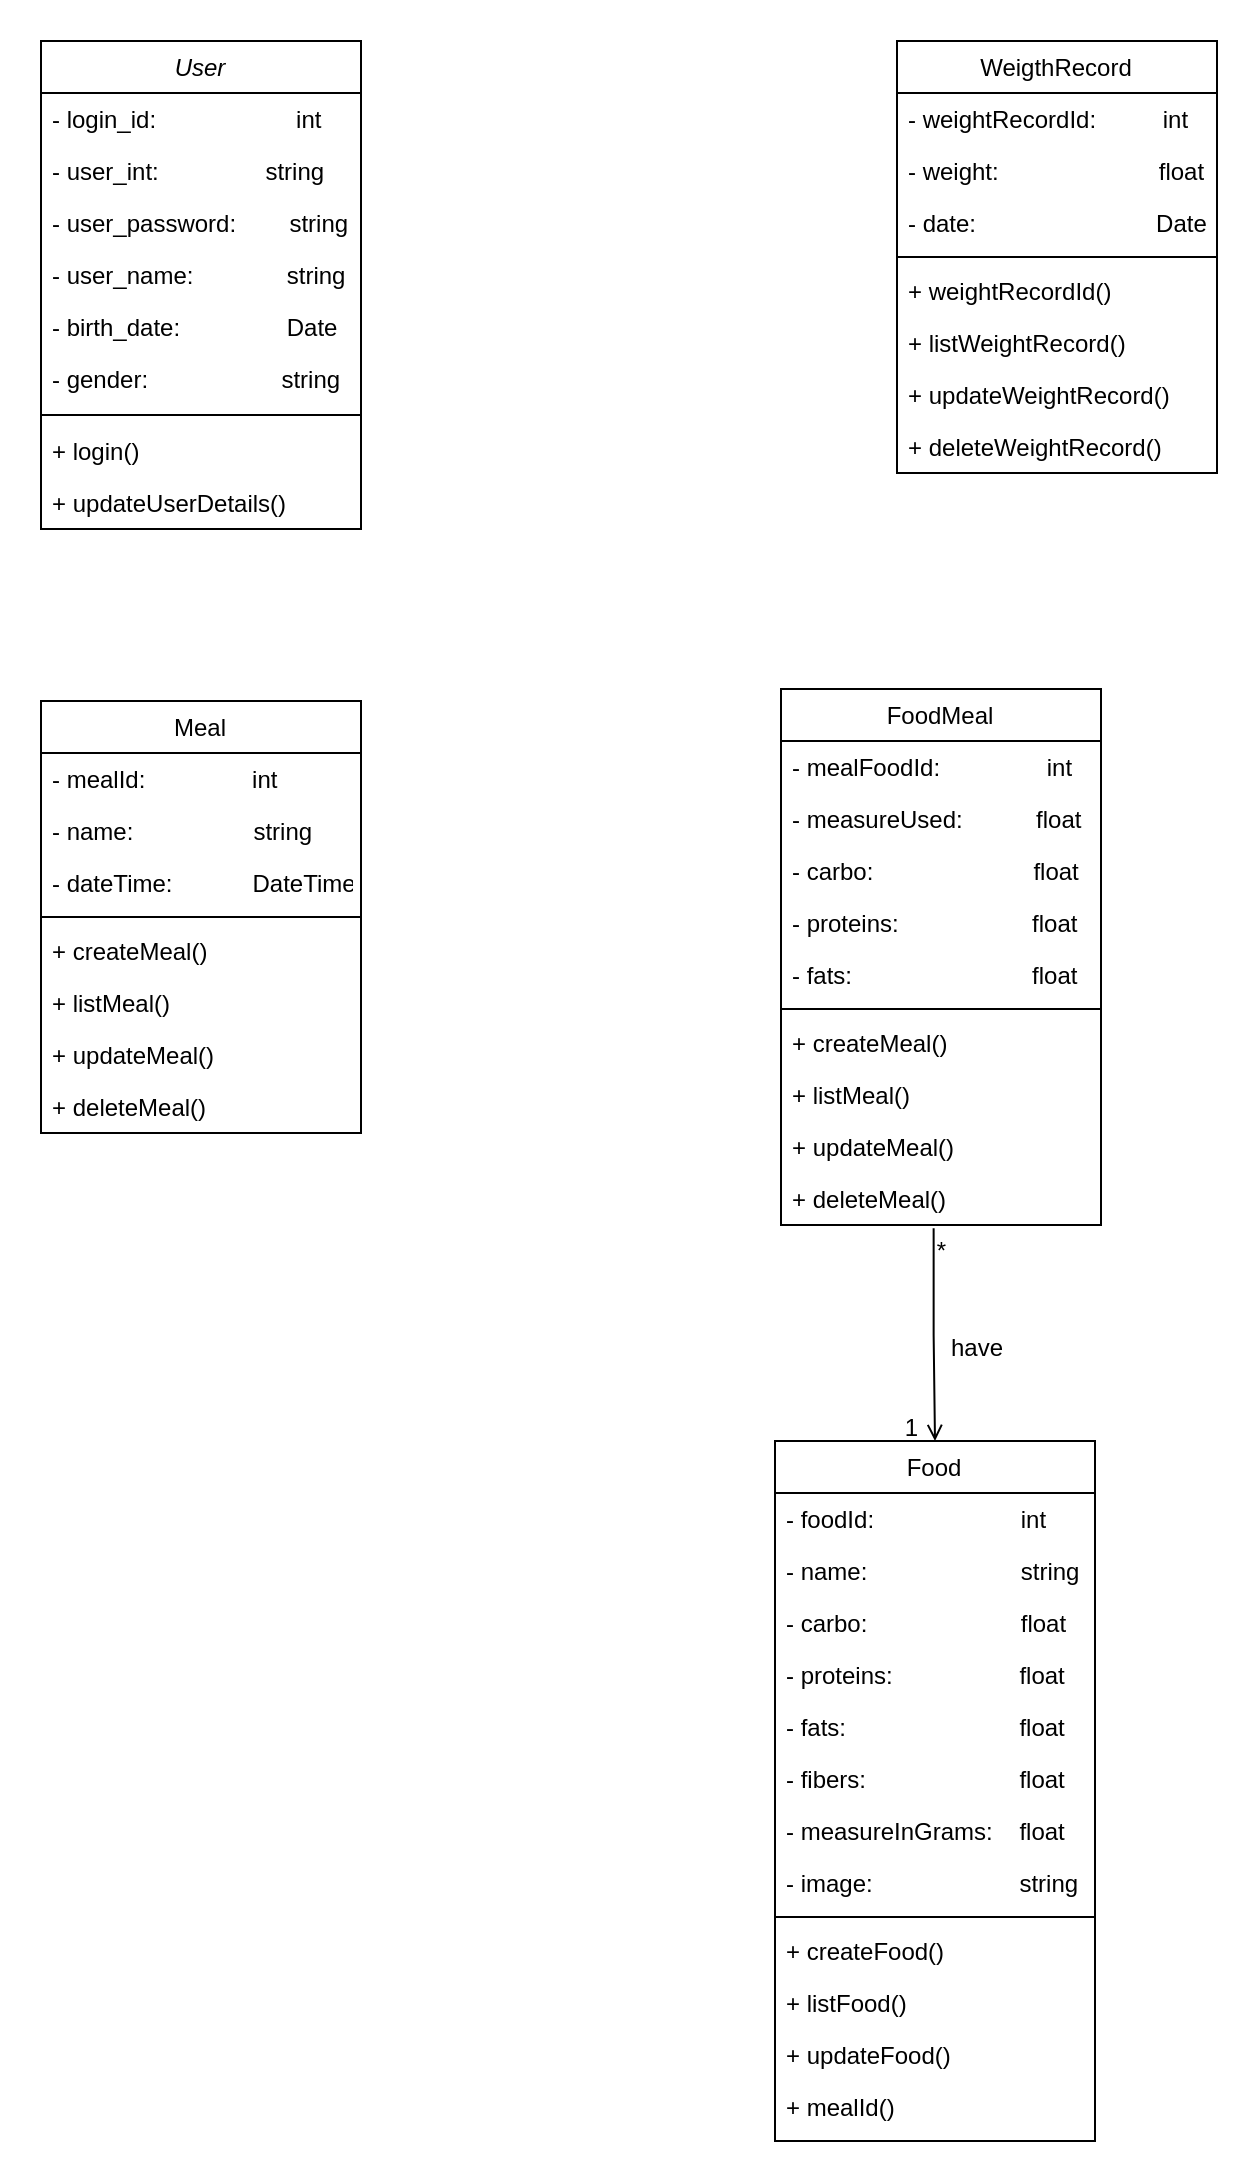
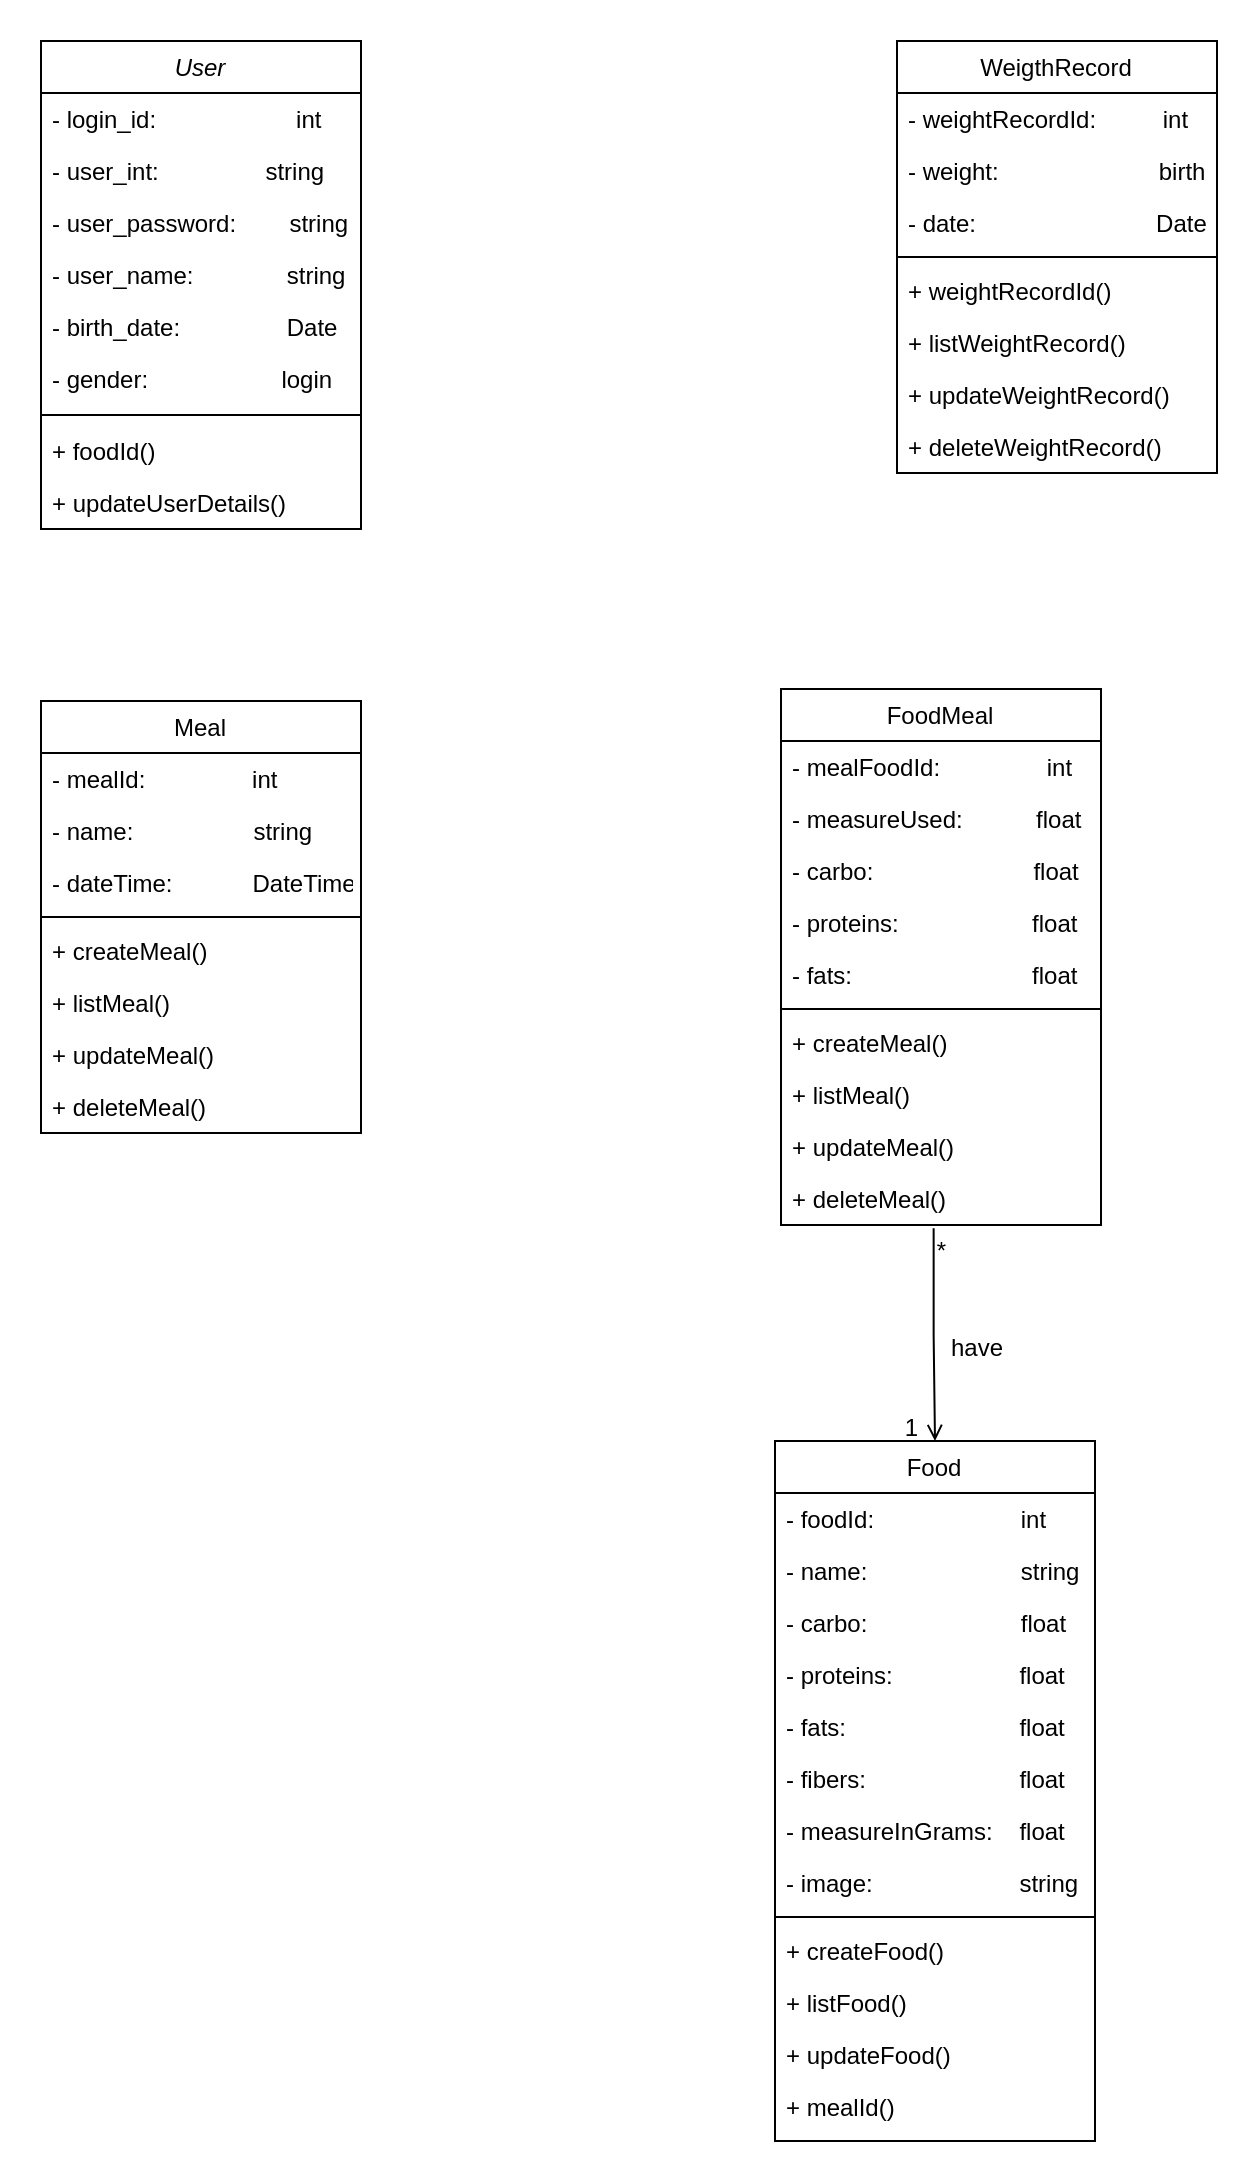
(1151, 172) -> (1151, 172)
(278, 380) -> (268, 380)
(103, 452) -> (116, 452)
